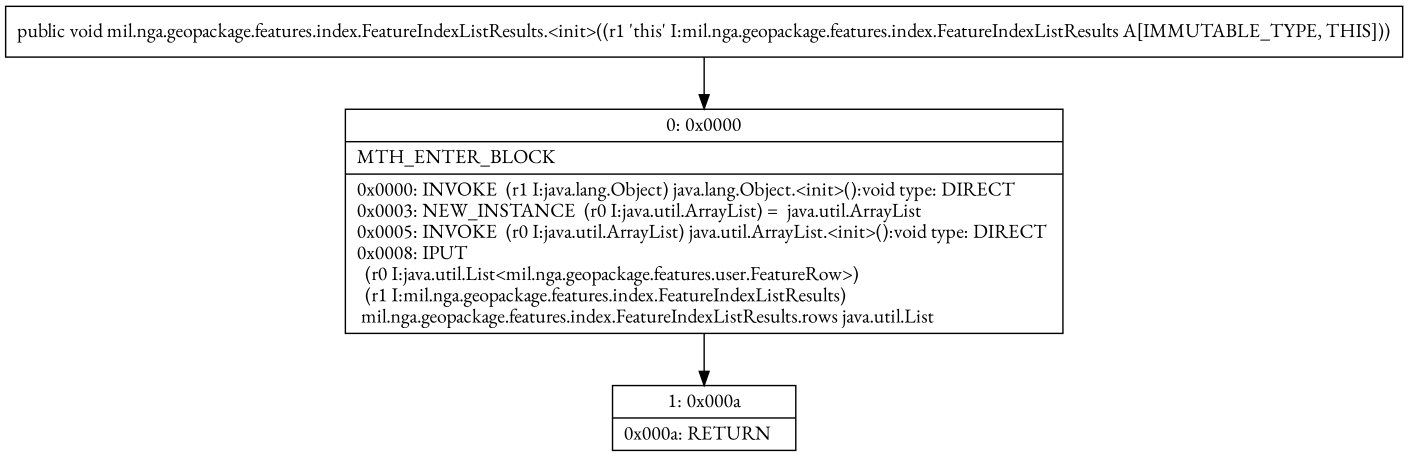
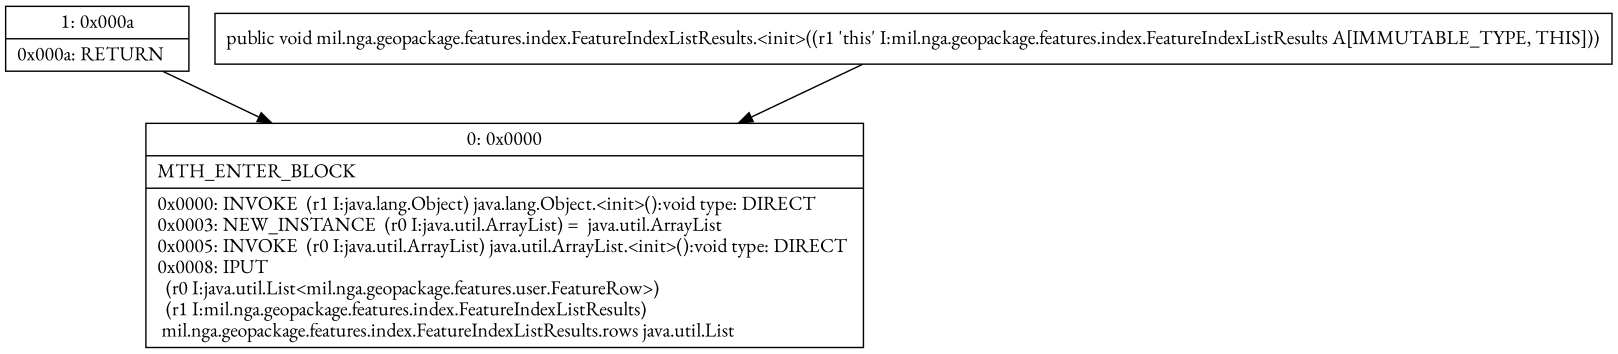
(704, 353) -> (211, 94)
